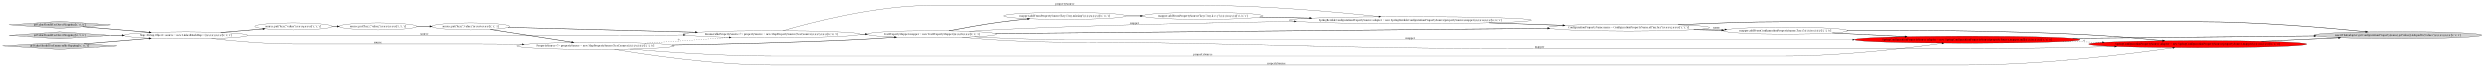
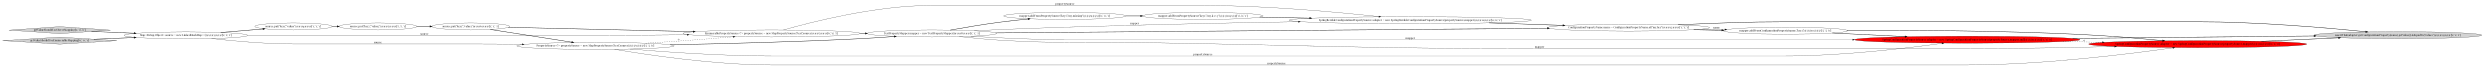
(60, 35) -> none
